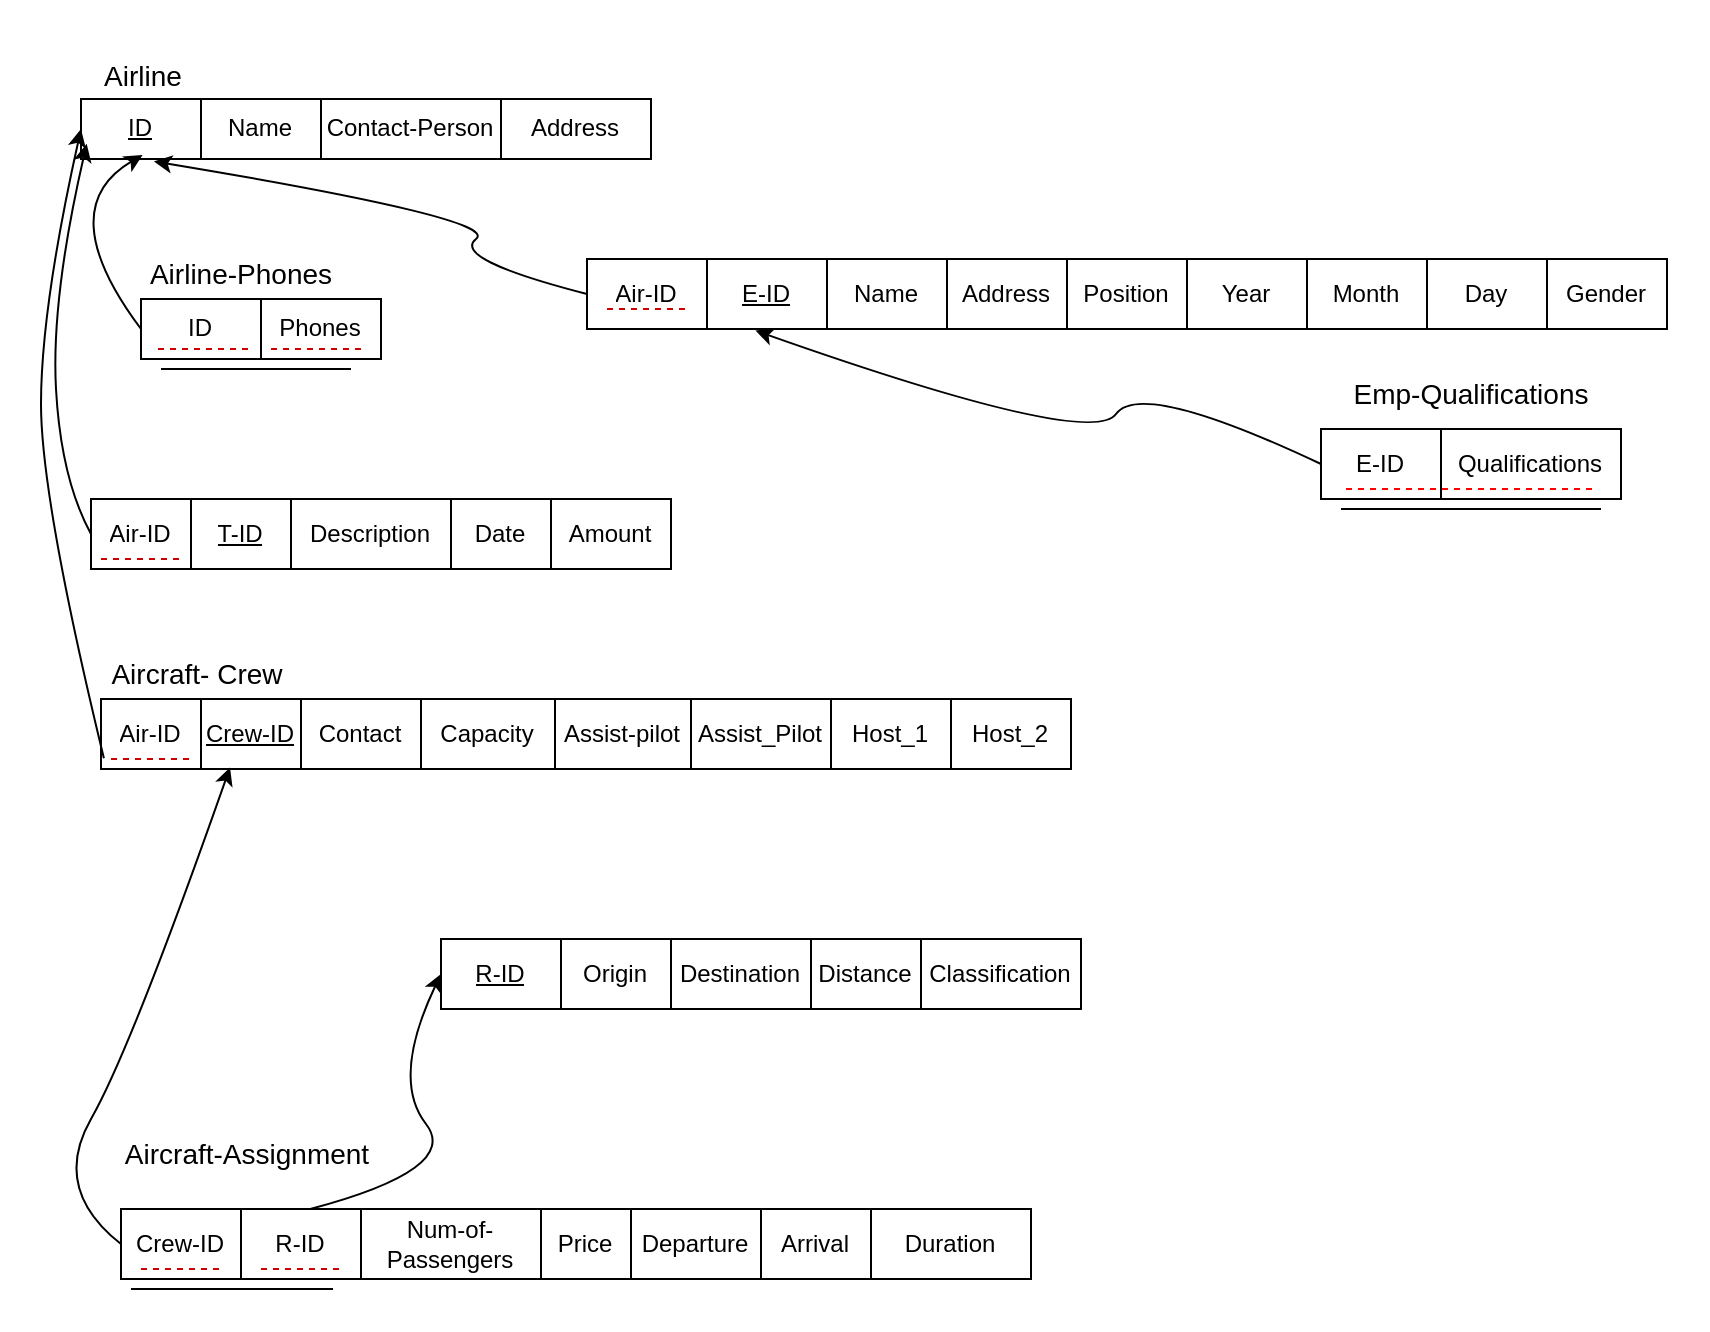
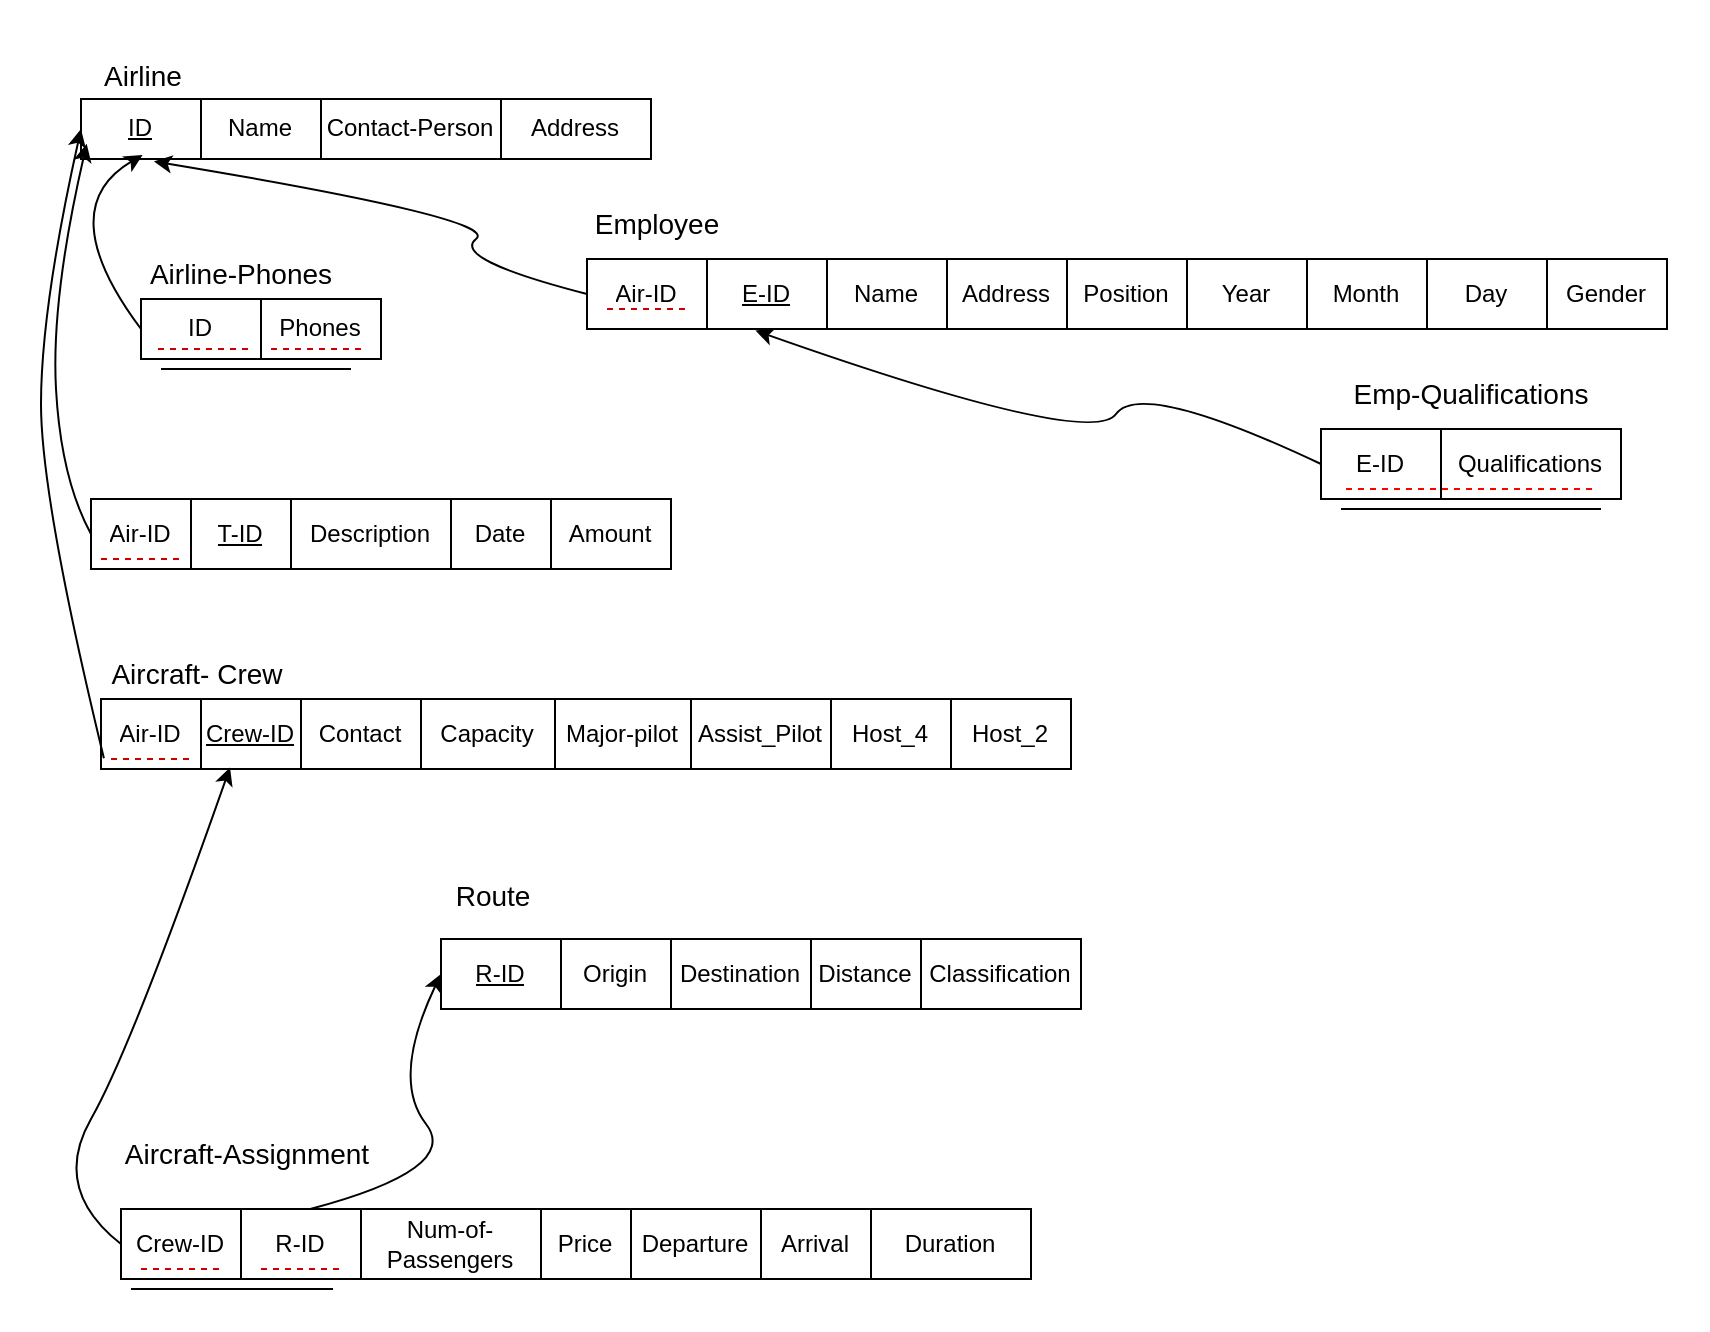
none -> (656, 224)
(623, 735) -> (623, 735)
(891, 735) -> (891, 735)
none -> (493, 896)
